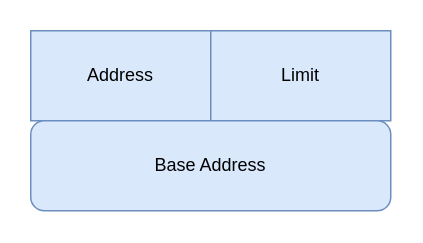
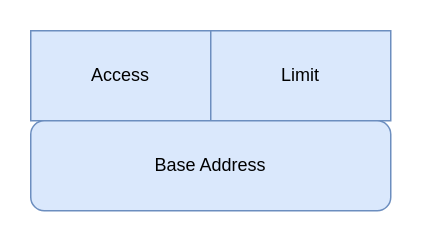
(121, 76) -> (121, 76)
